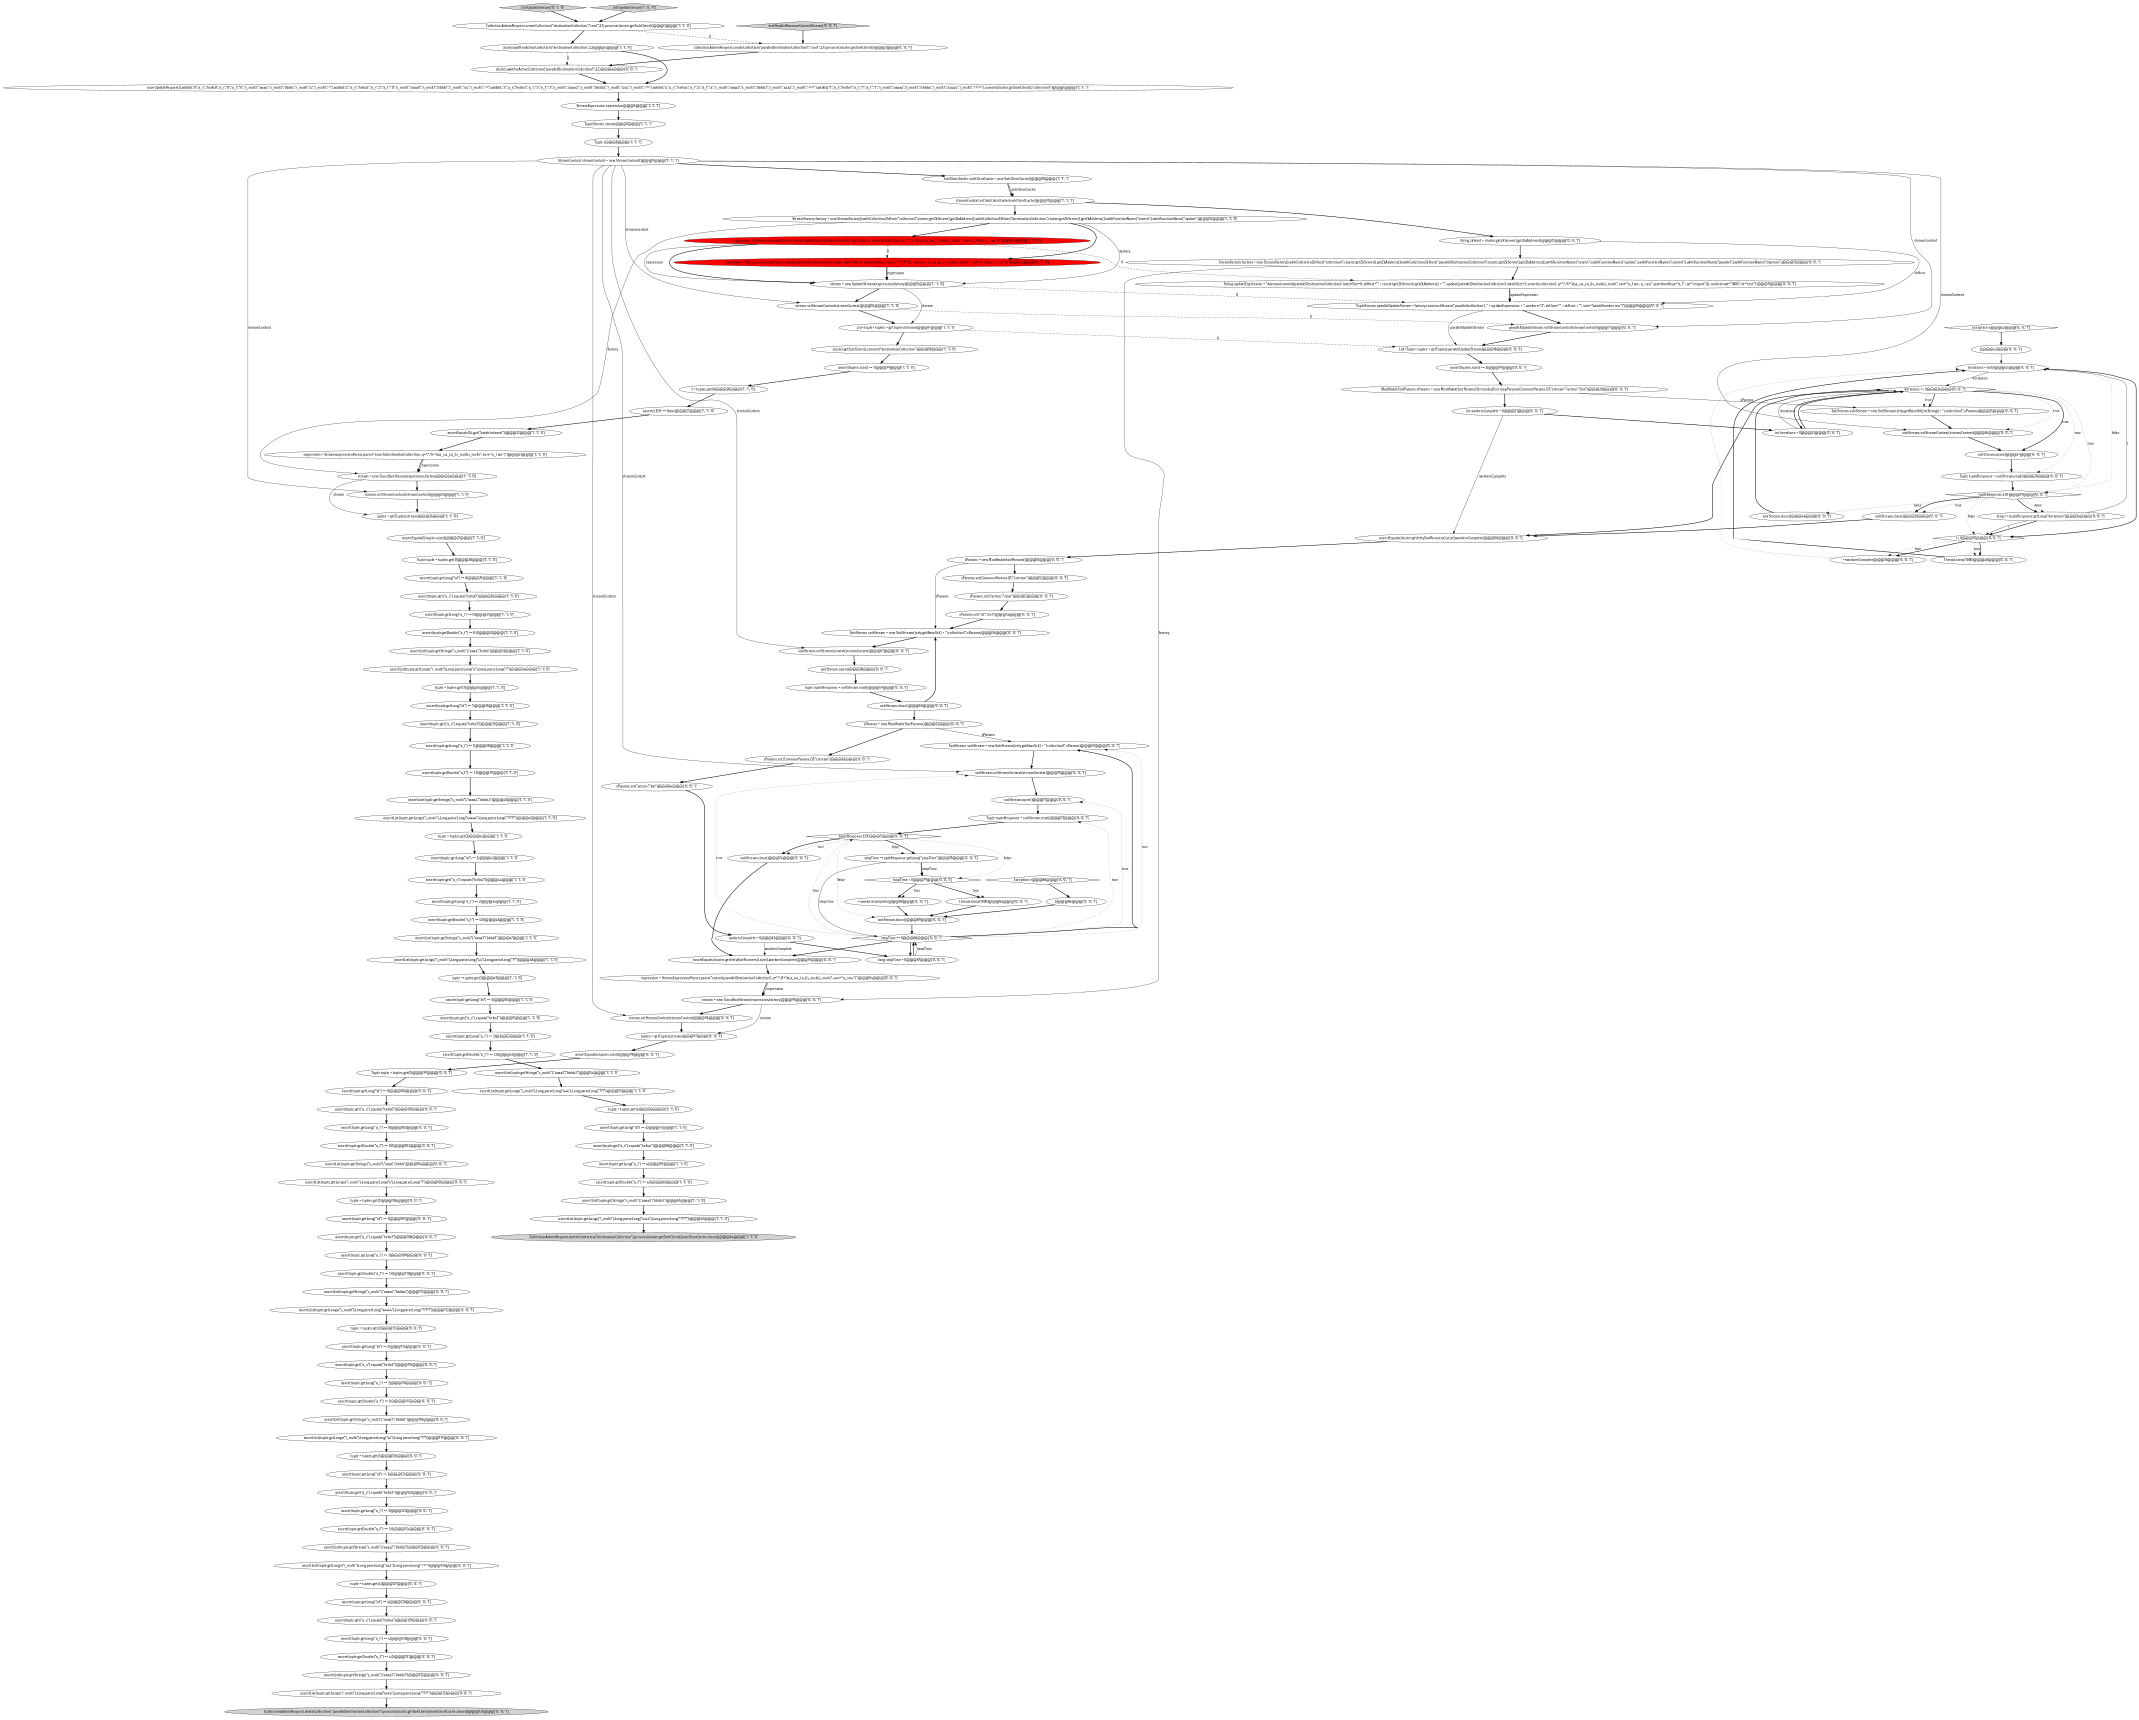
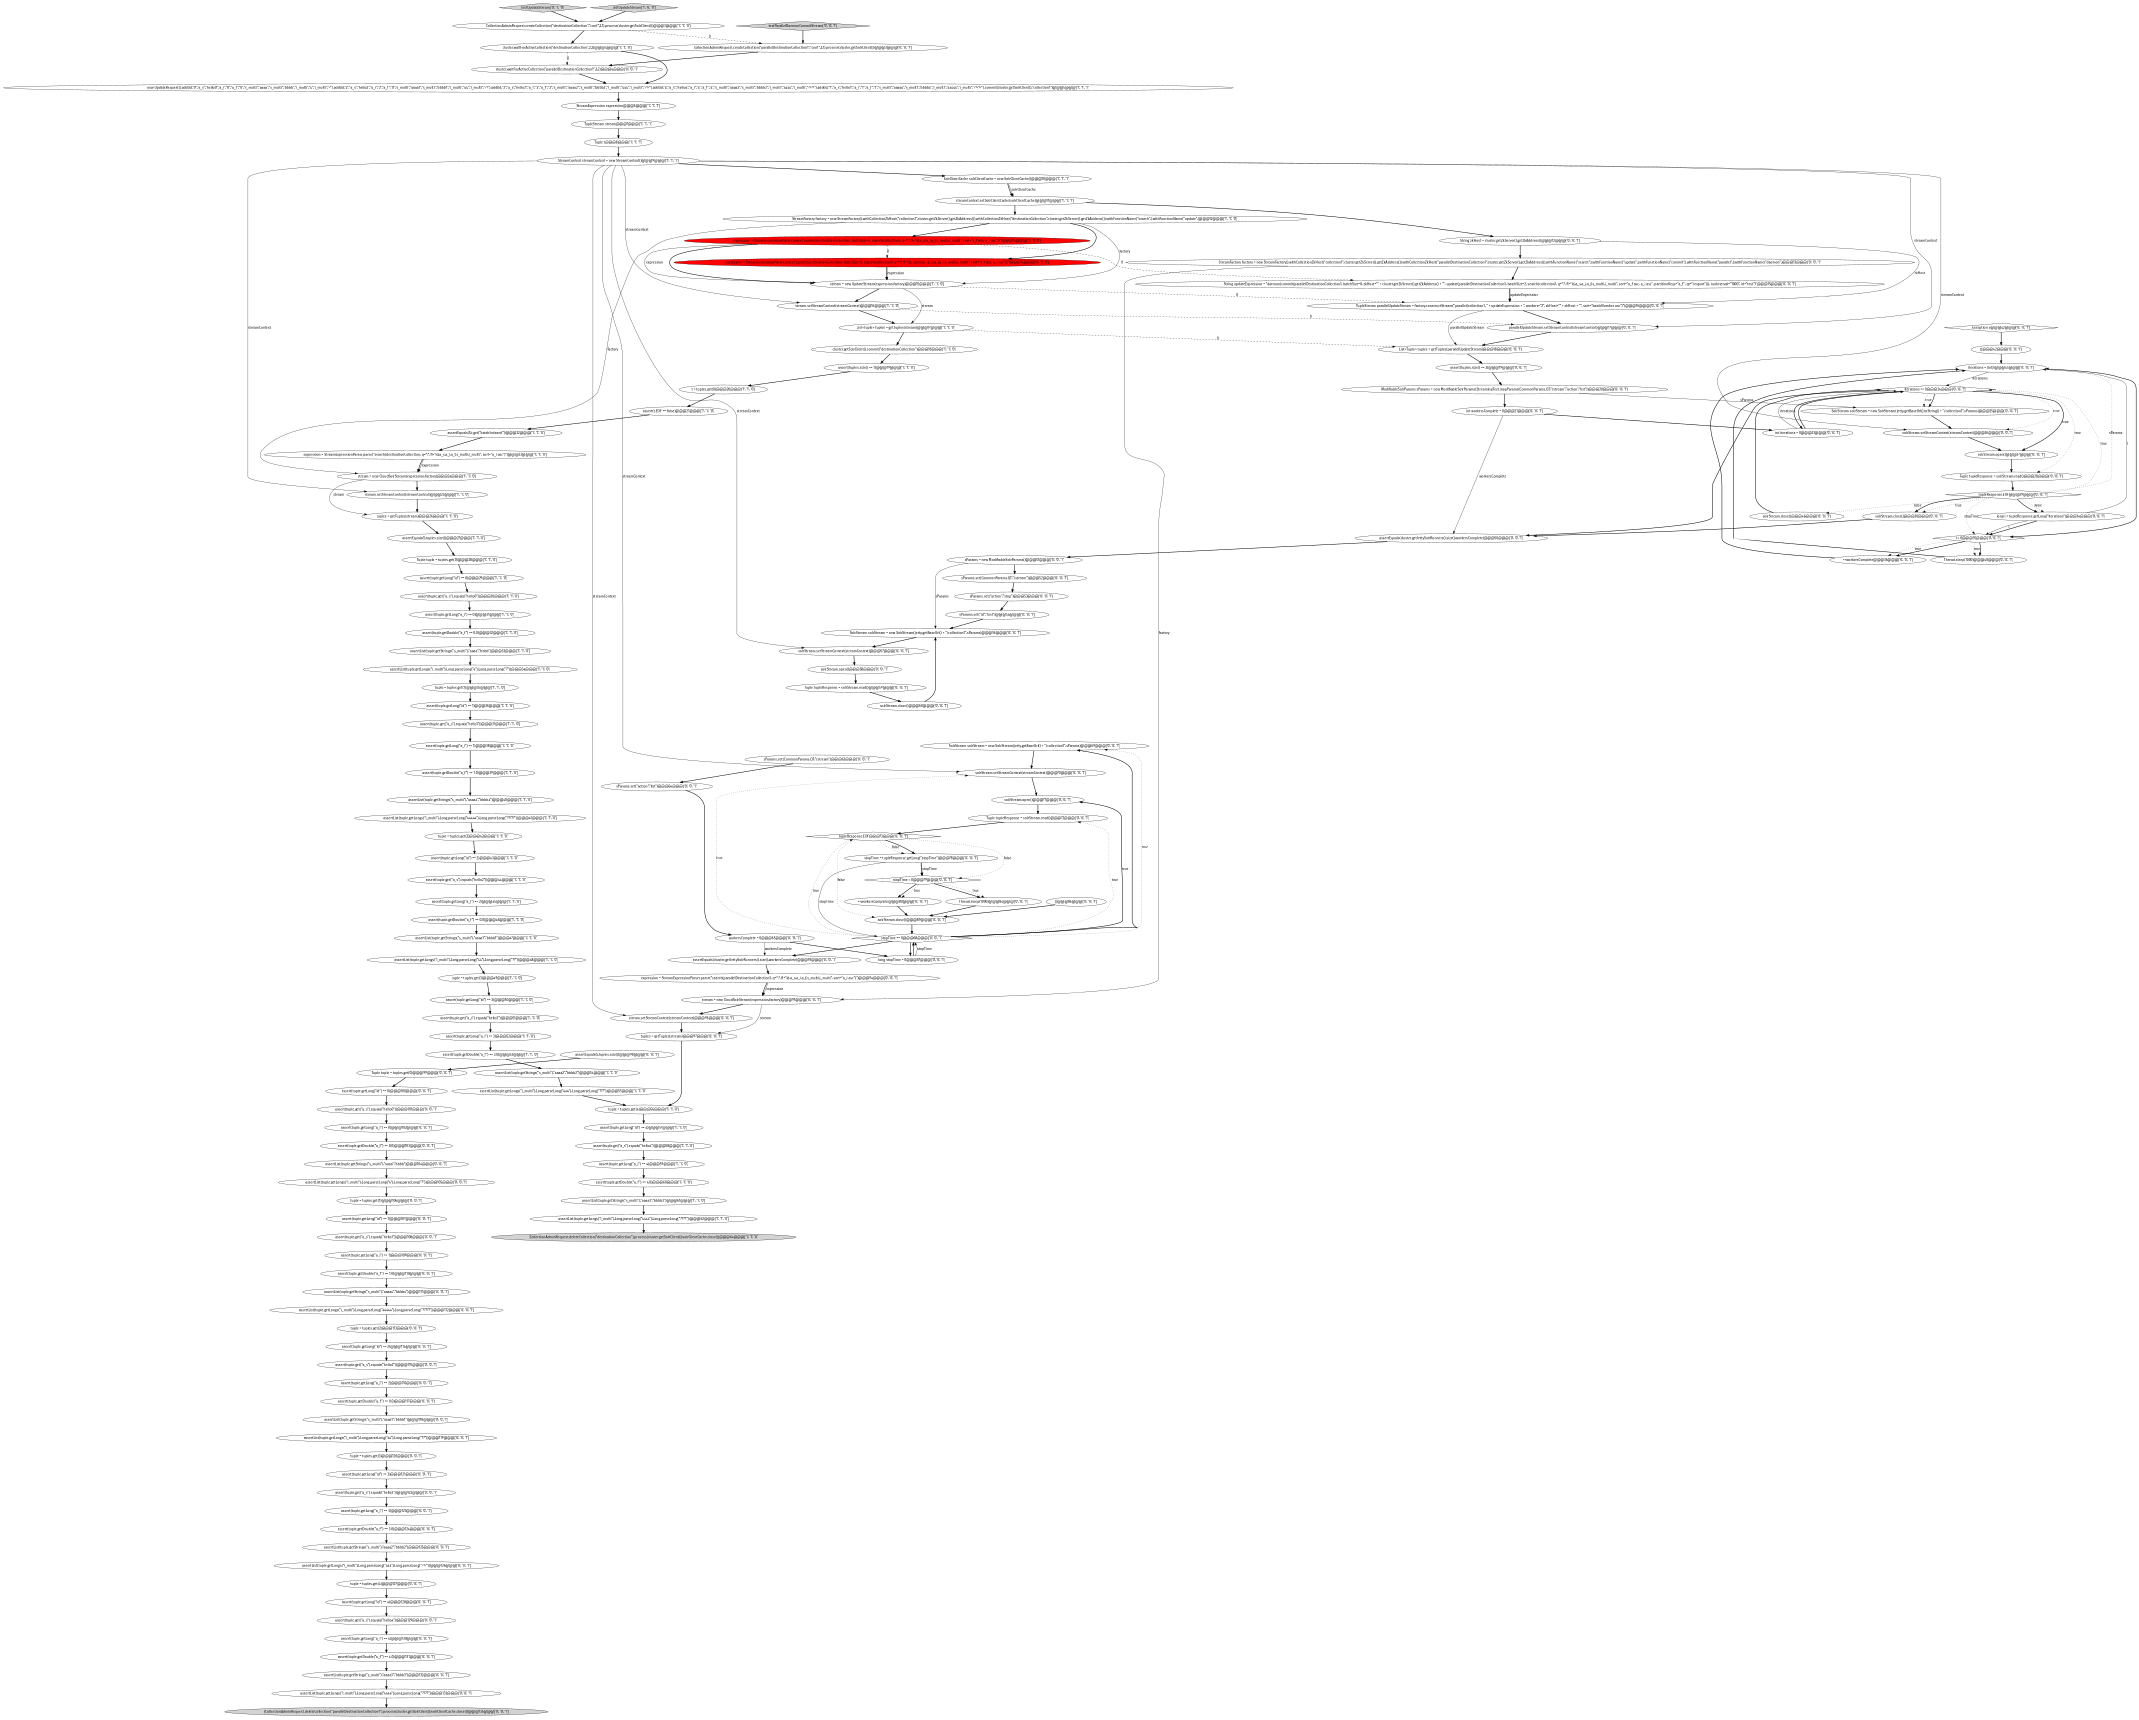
(2001, 357) -> (2001, 357)
(1715, 408) -> (1715, 408)
(2079, 419) -> (2089, 422)
(2116, 433) -> (2116, 433)
(1972, 516) -> (1972, 516)
none -> (429, 527)
(914, 724) -> none
(774, 858) -> none
(1043, 880) -> none
(1111, 925) -> (1111, 925)
(651, 1045) -> (681, 1075)
